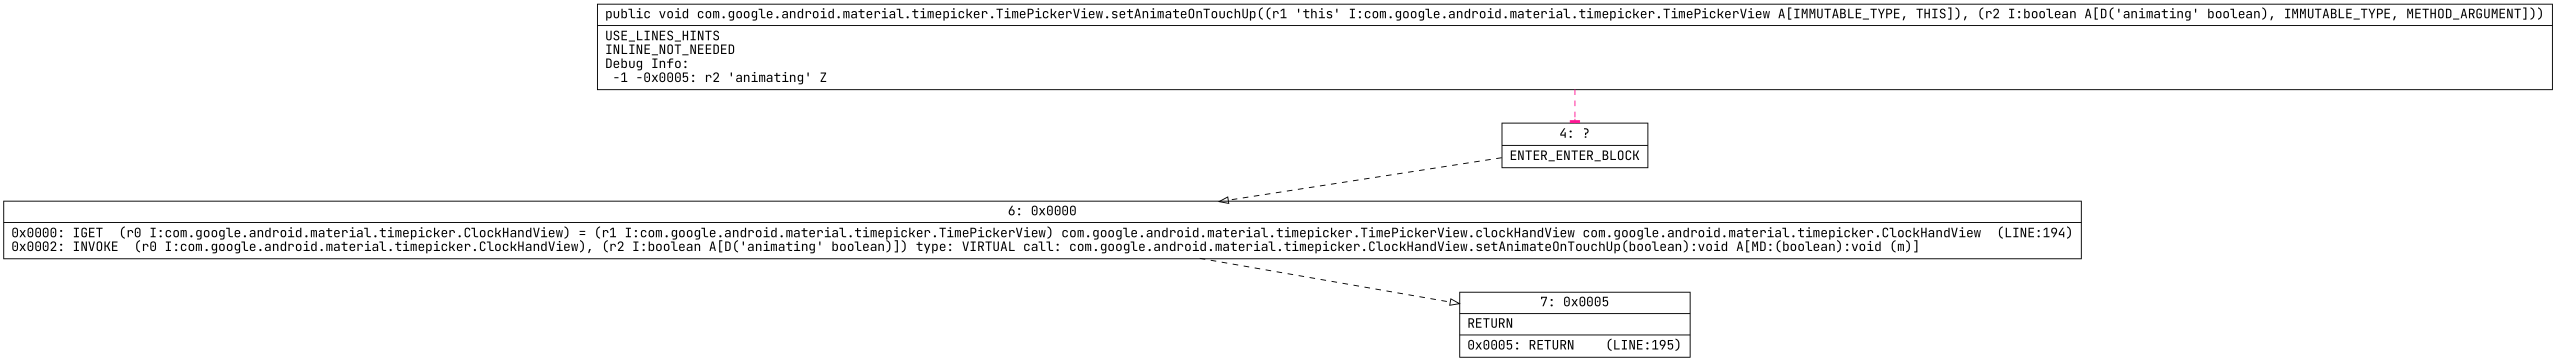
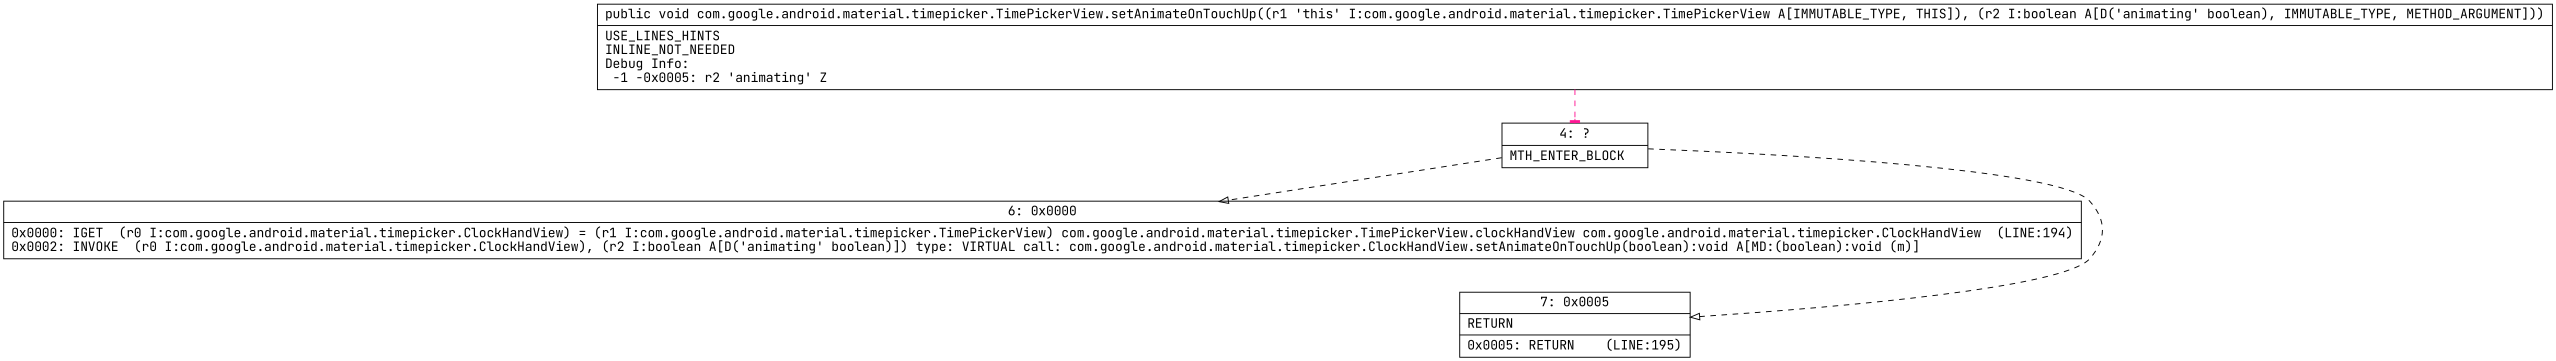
(1575, 156) -> (1567, 156)
(1325, 280) -> (2094, 207)
